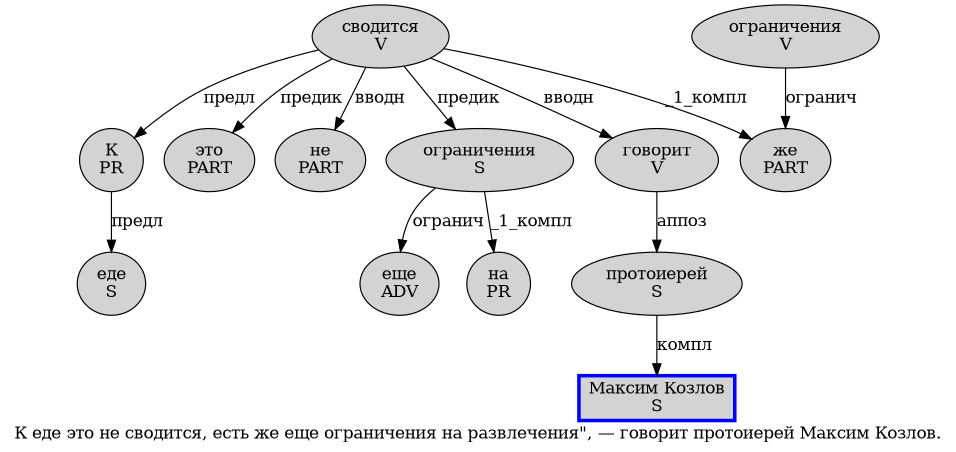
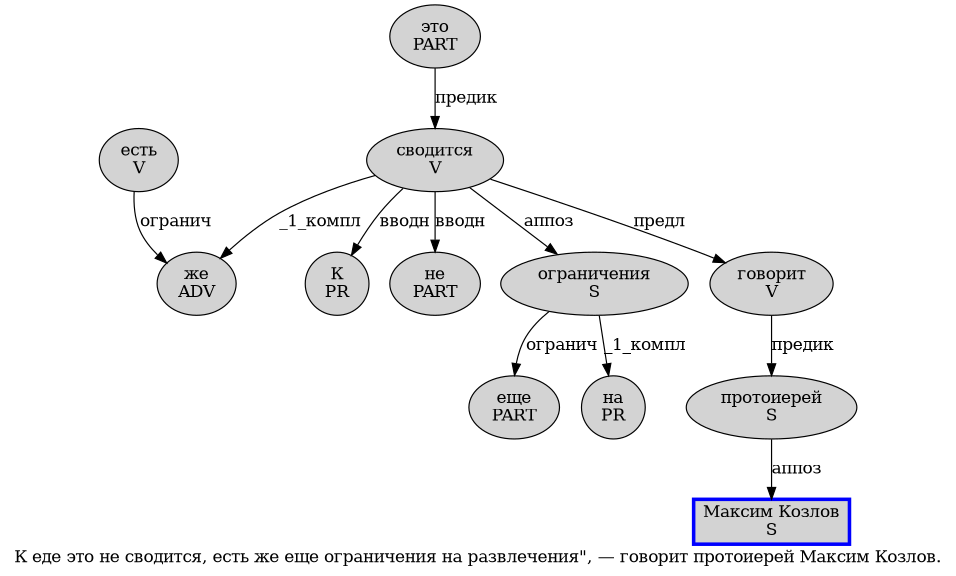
(786, 36) -> (139, 160)
(283, 87) -> (435, 92)
(230, 98) -> (405, 222)
(469, 98) -> (549, 222)
(569, 98) -> (659, 222)
(786, 160) -> (197, 284)
(682, 222) -> (803, 346)
(111, 284) -> none
(400, 284) -> (514, 407)
(685, 346) -> (797, 469)
